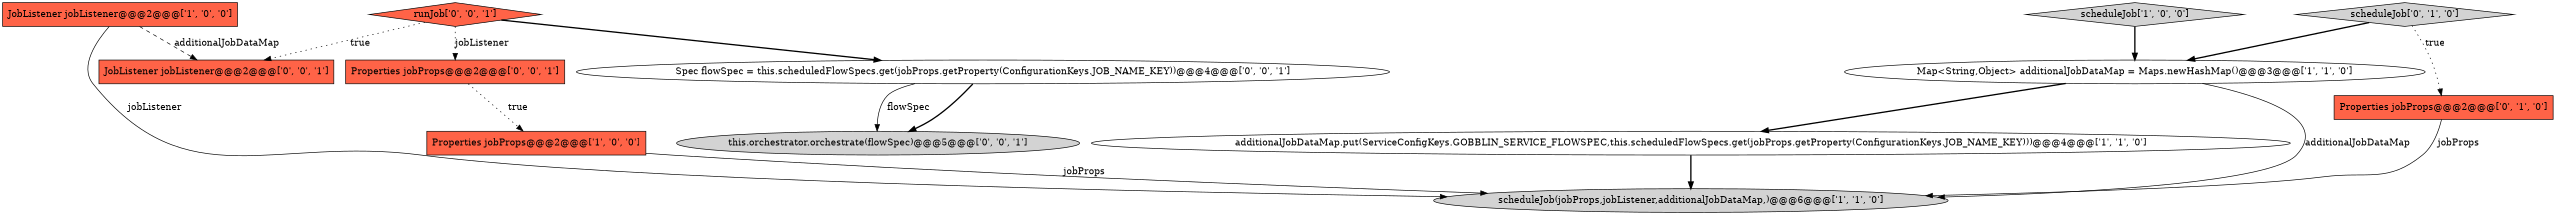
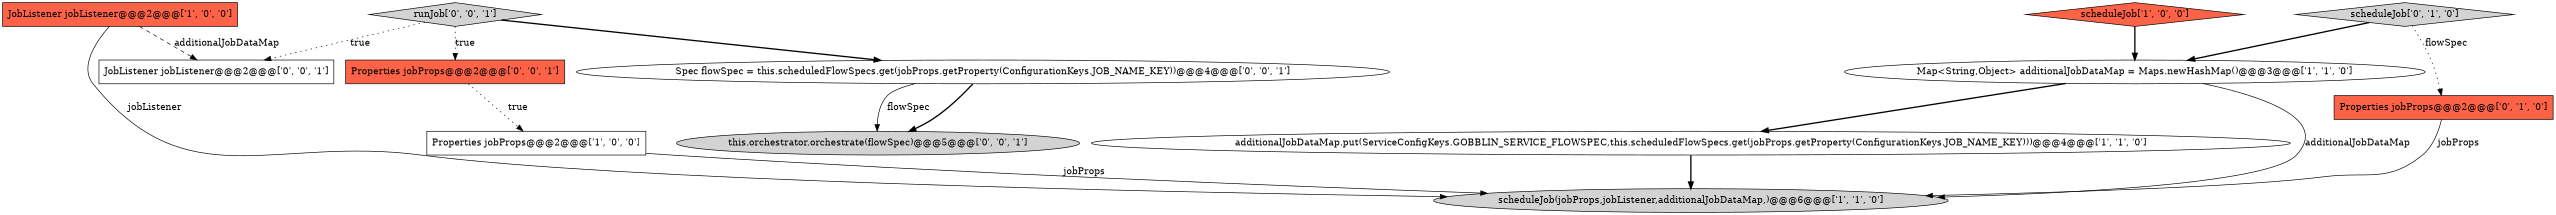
(455, 15) -> (455, 15)
(2135, 15) -> (2135, 15)
(482, 43) -> (465, 43)
(2435, 43) -> (2446, 43)
(216, 72) -> (216, 72)
(536, 143) -> (536, 143)
